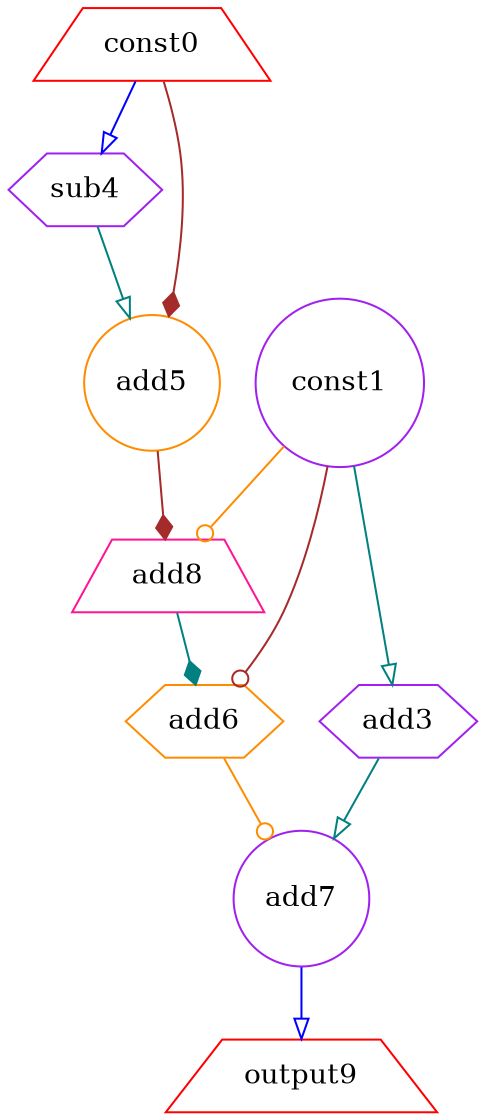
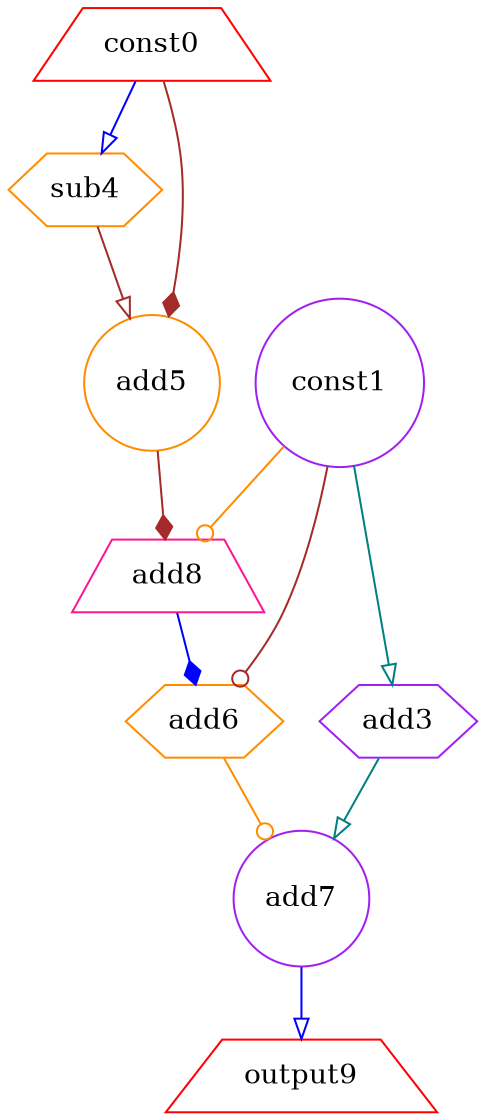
(85, 190) -> (85, 190)
(110, 263) -> (110, 263)
(183, 637) -> (183, 637)
